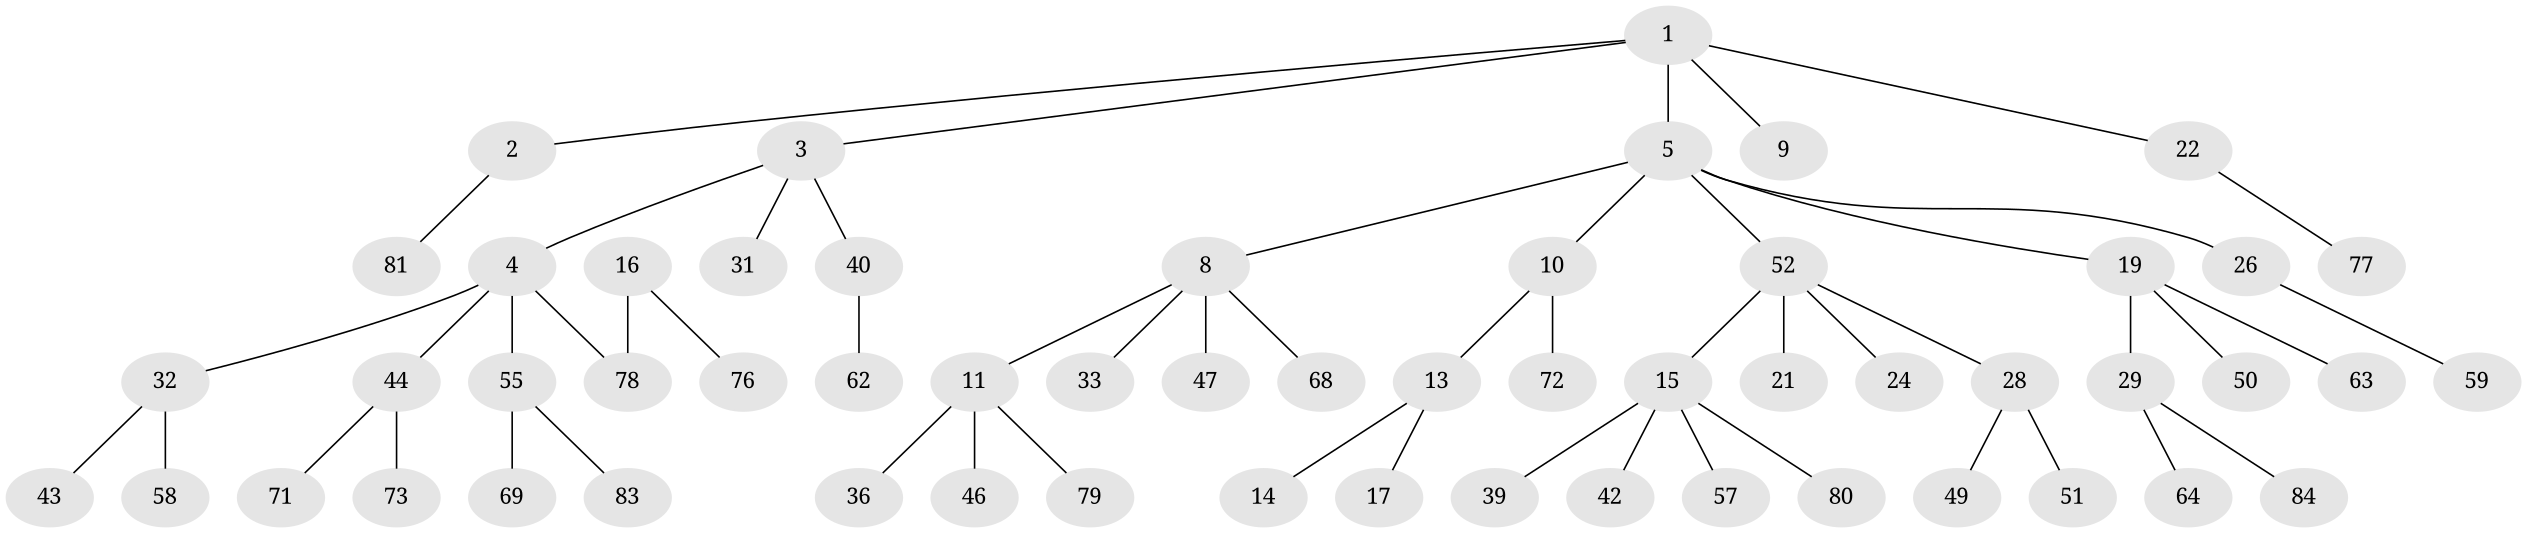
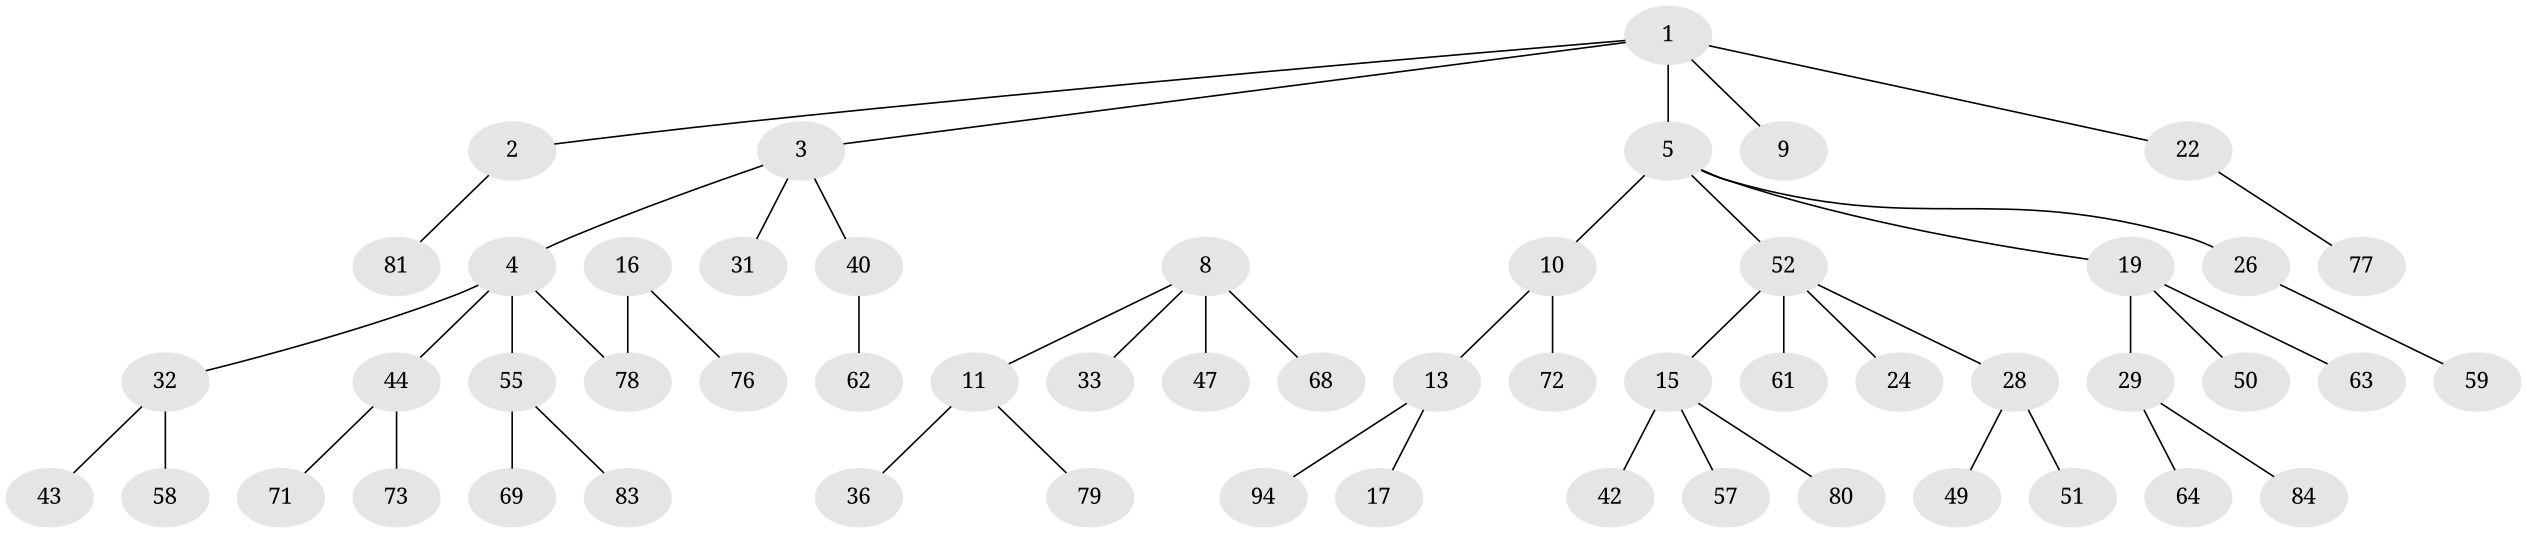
(1437, 209) -> none
(1784, 382) -> (1784, 382)
(975, 498) -> none
(1264, 498) -> (1264, 498)
(1495, 498) -> none
